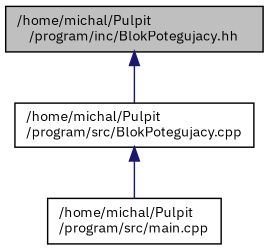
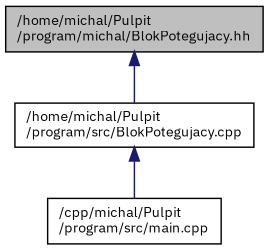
(134, 29) -> (134, 29)
(134, 221) -> (134, 221)
